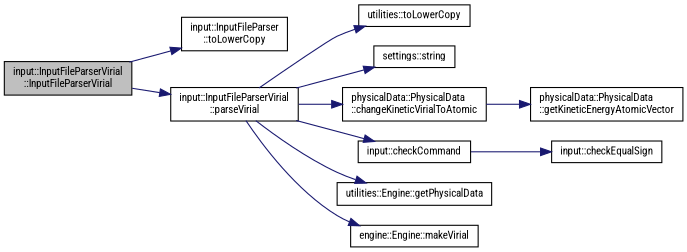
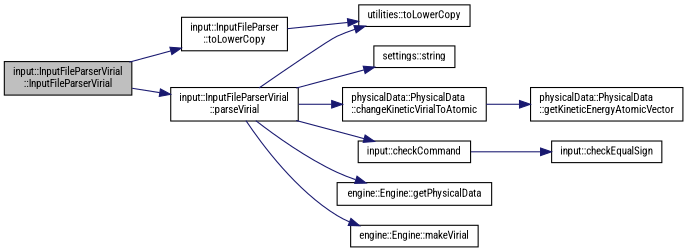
none -> (318, 26)
(414, 194) -> (414, 194)
